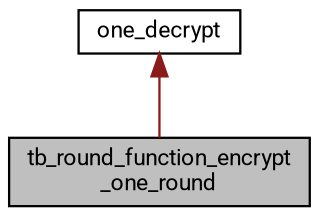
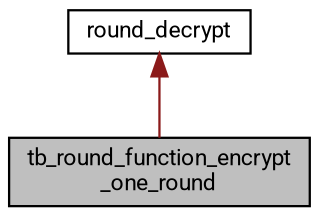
(159, 32) -> (159, 32)
